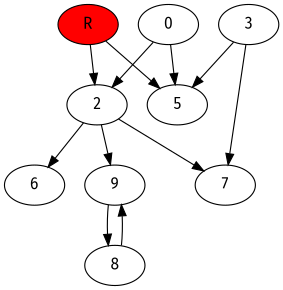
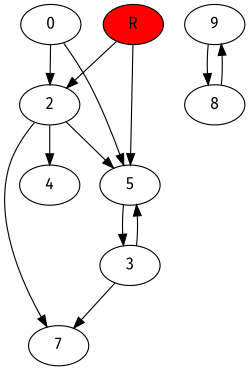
(105, 139) -> (86, 141)
(35, 185) -> (50, 185)
none -> (123, 219)
